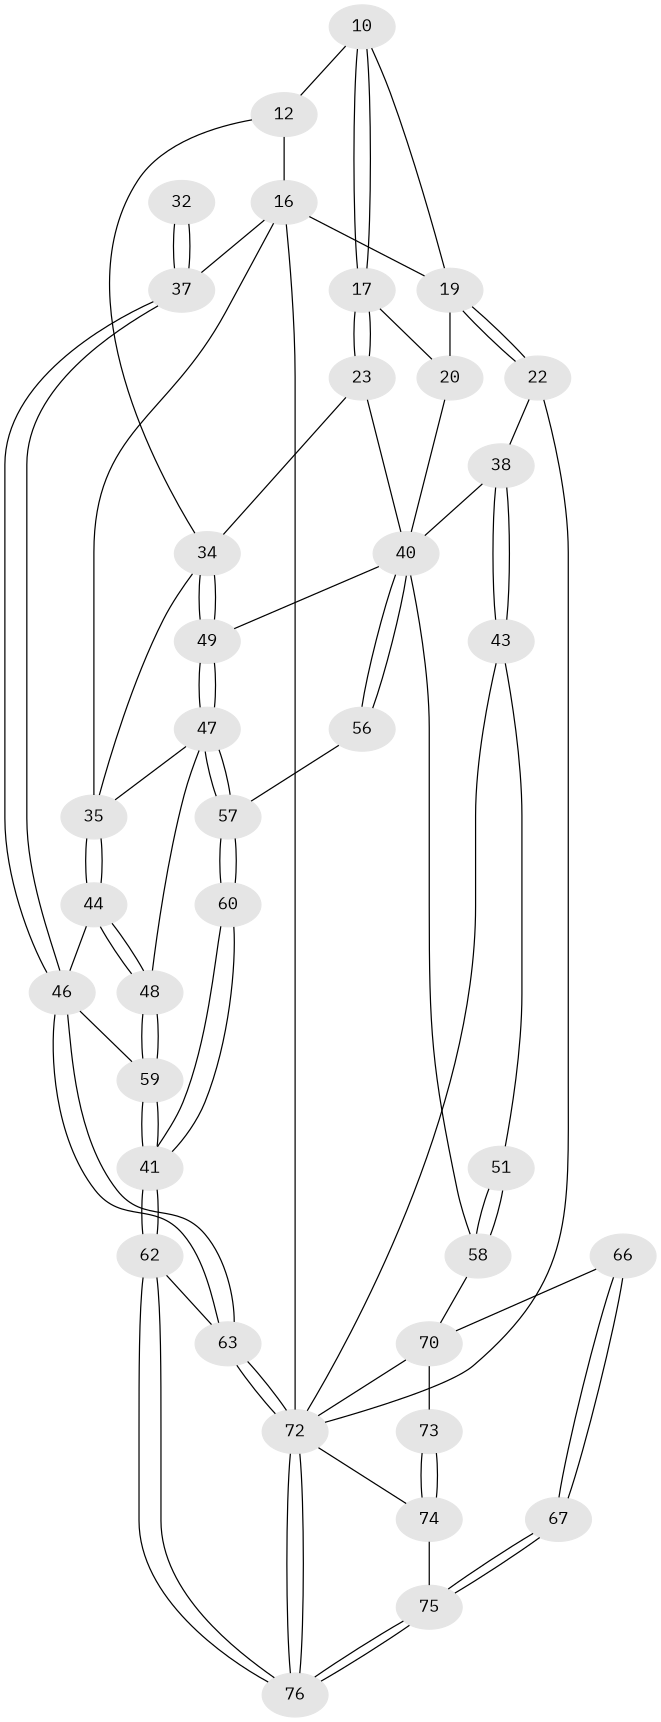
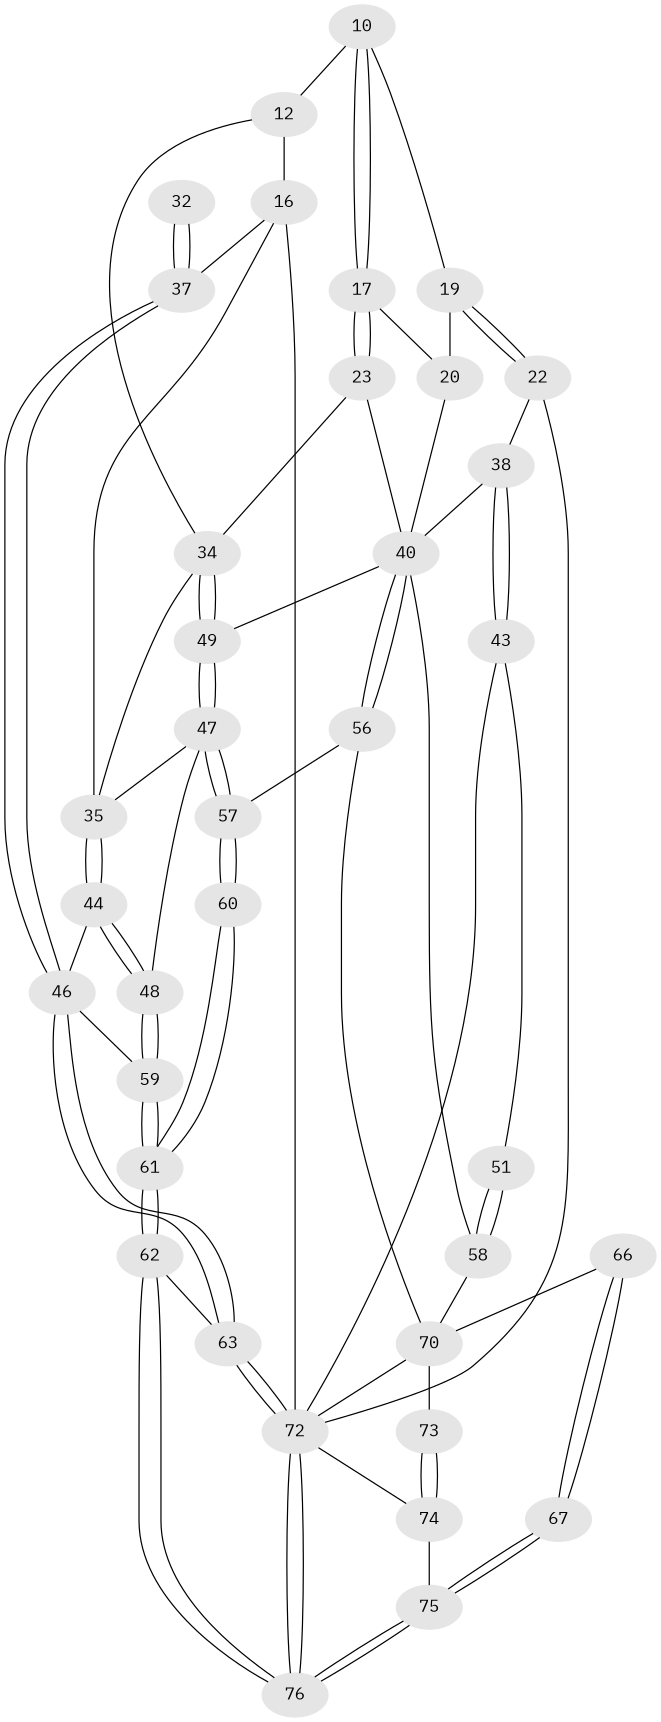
(376, 251) -> none
none -> (344, 1042)
(150, 1168) -> (150, 1168)
